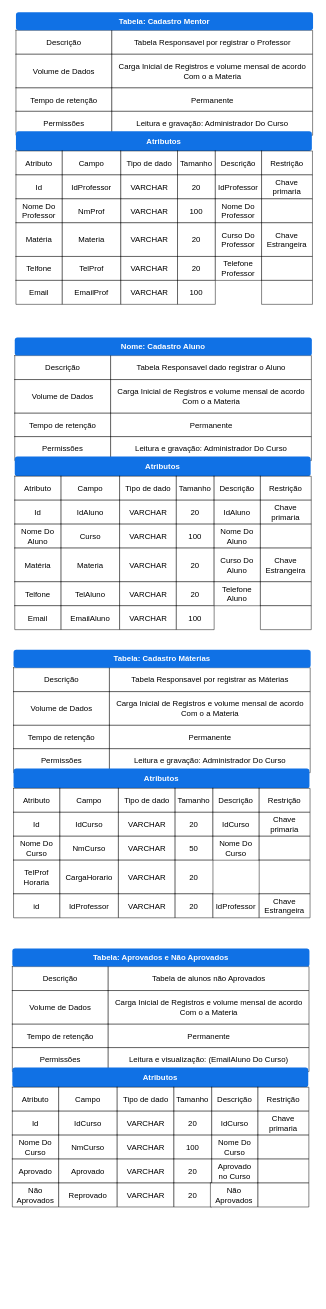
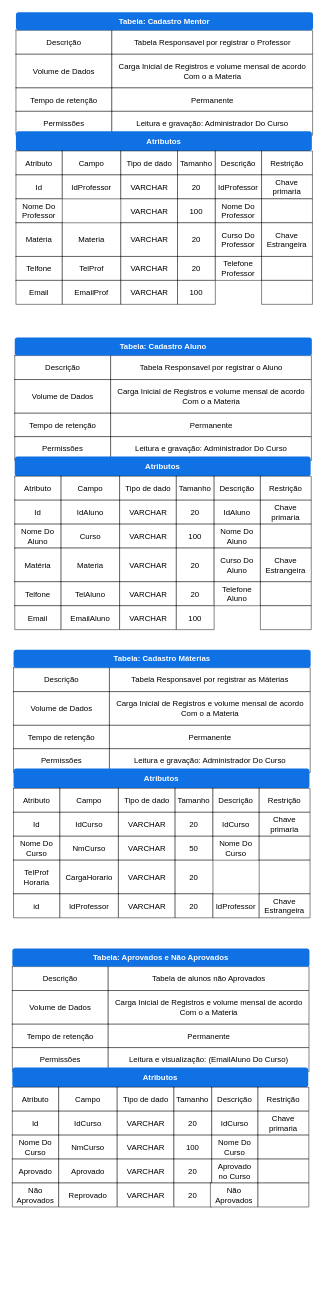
(91, 211) -> none
(163, 347) -> (163, 347)
(211, 368) -> (211, 368)
